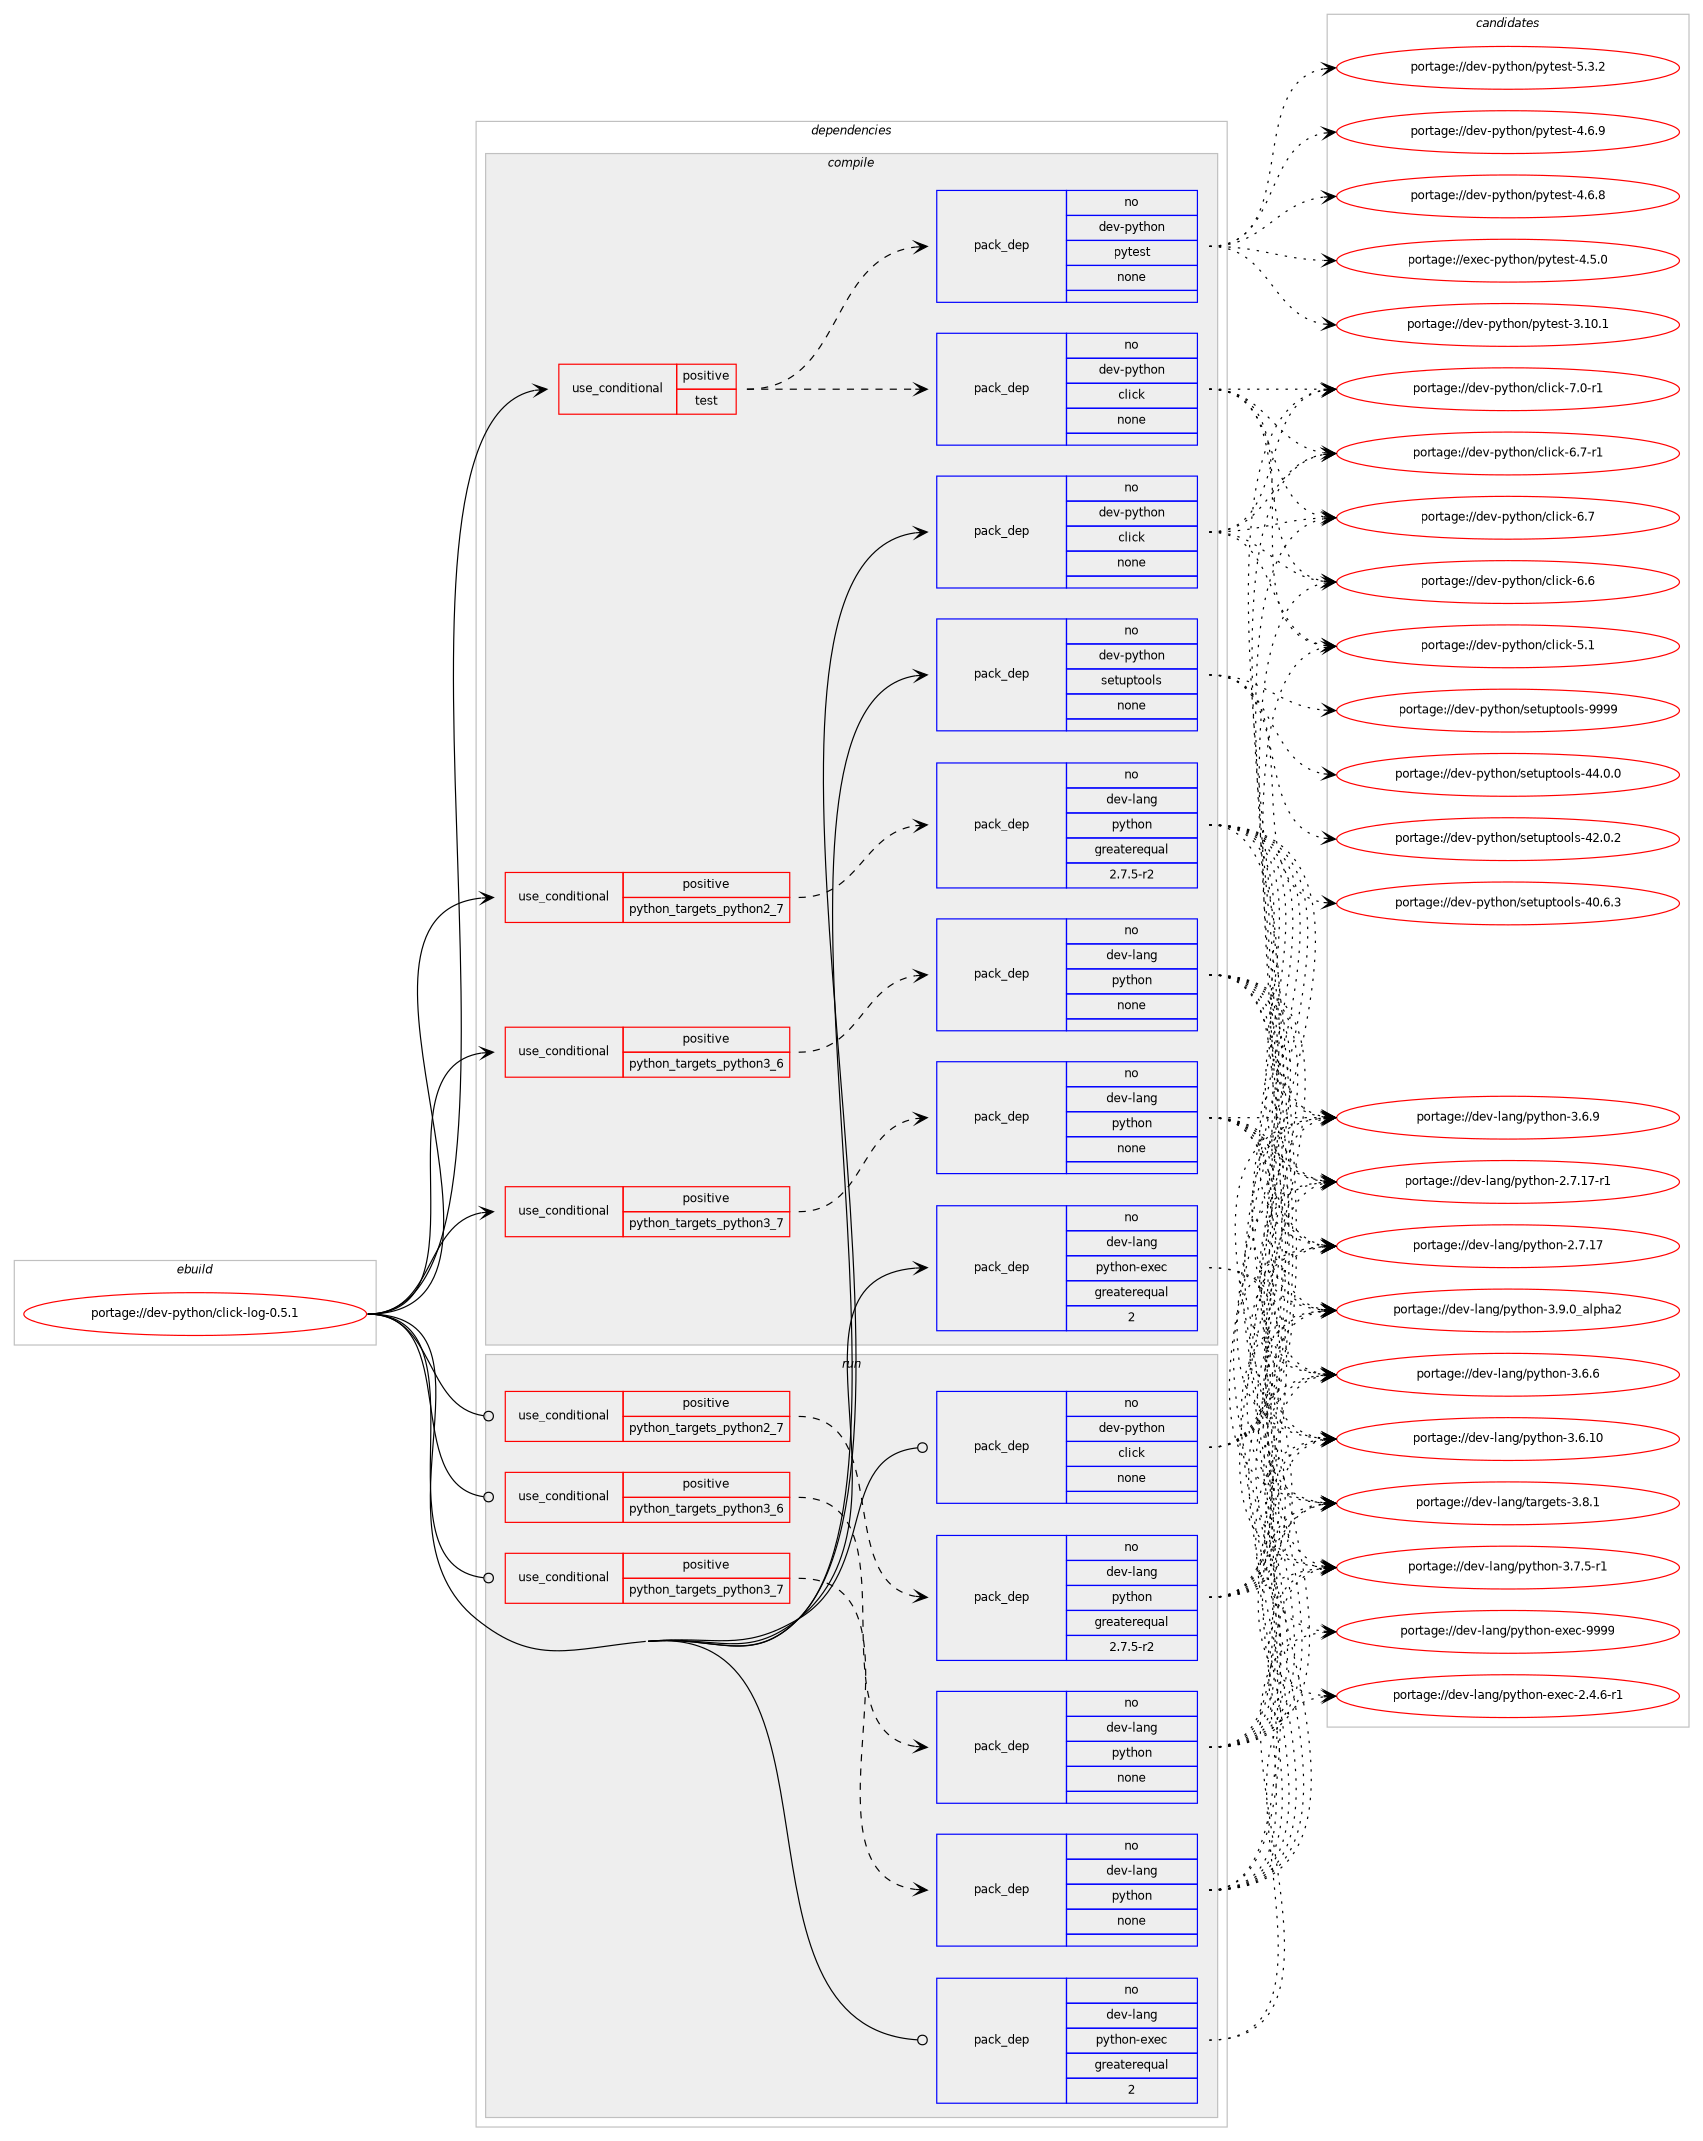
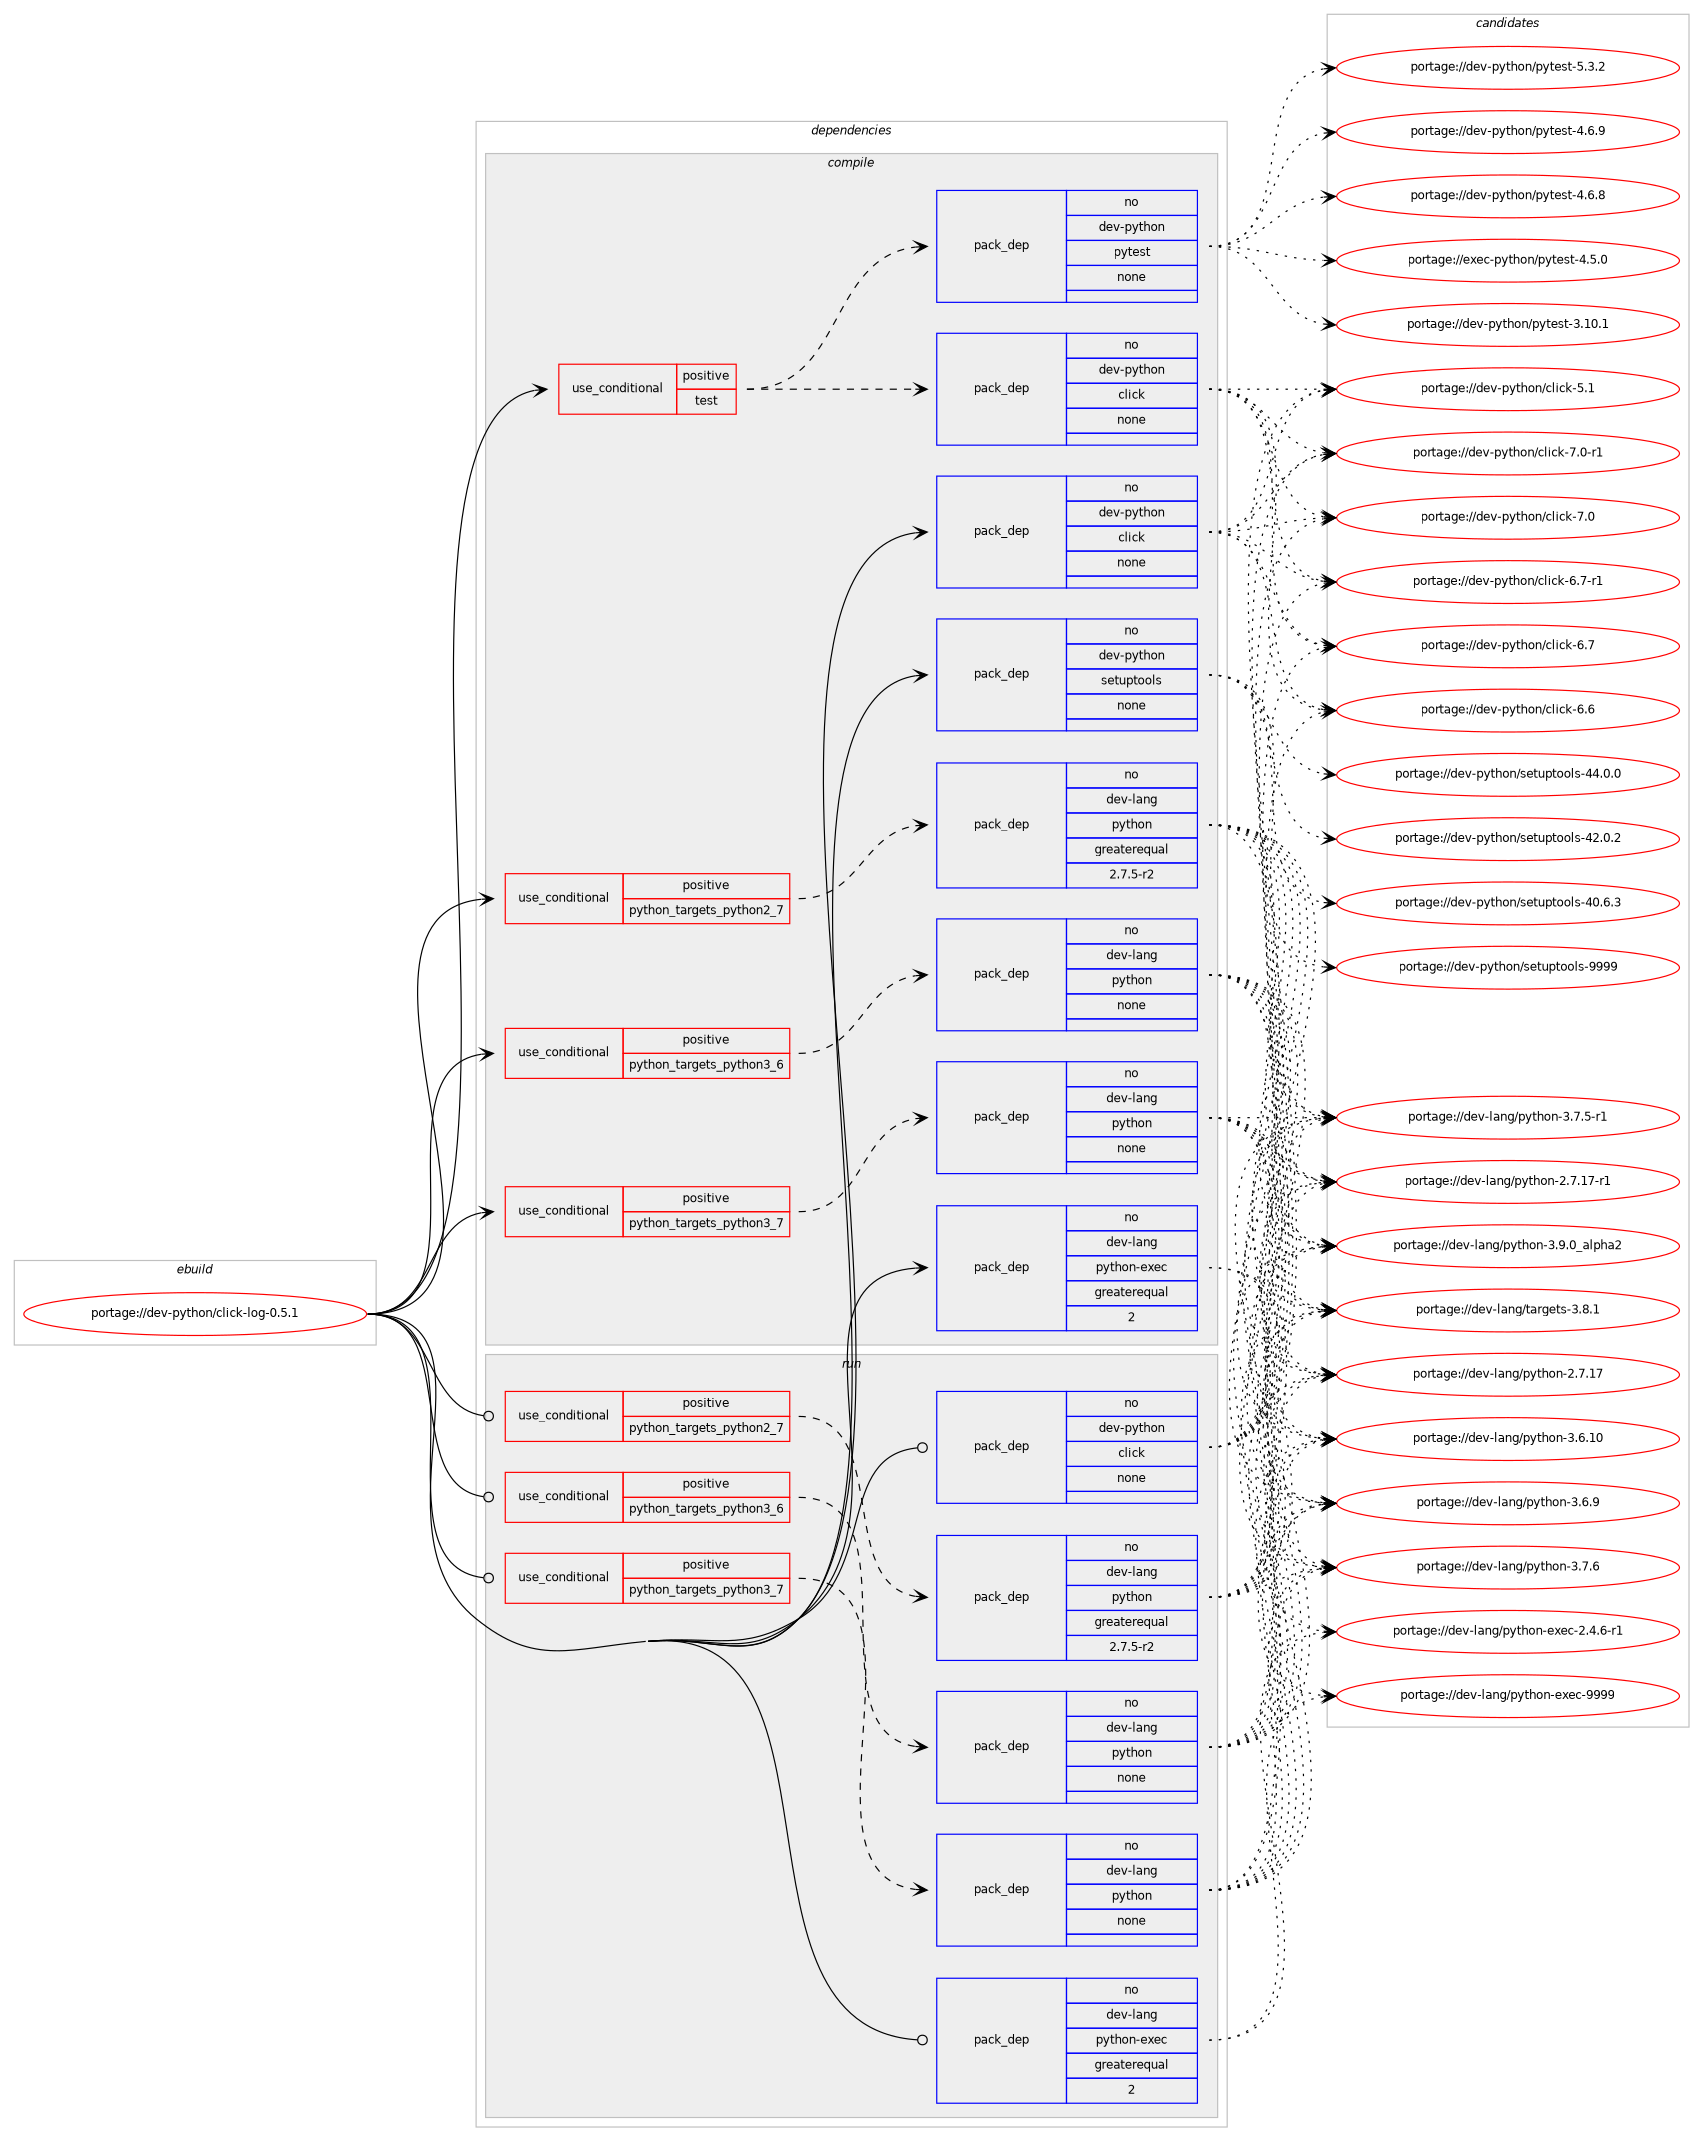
none -> (1508, 518)
(1508, 1375) -> (1508, 1568)
